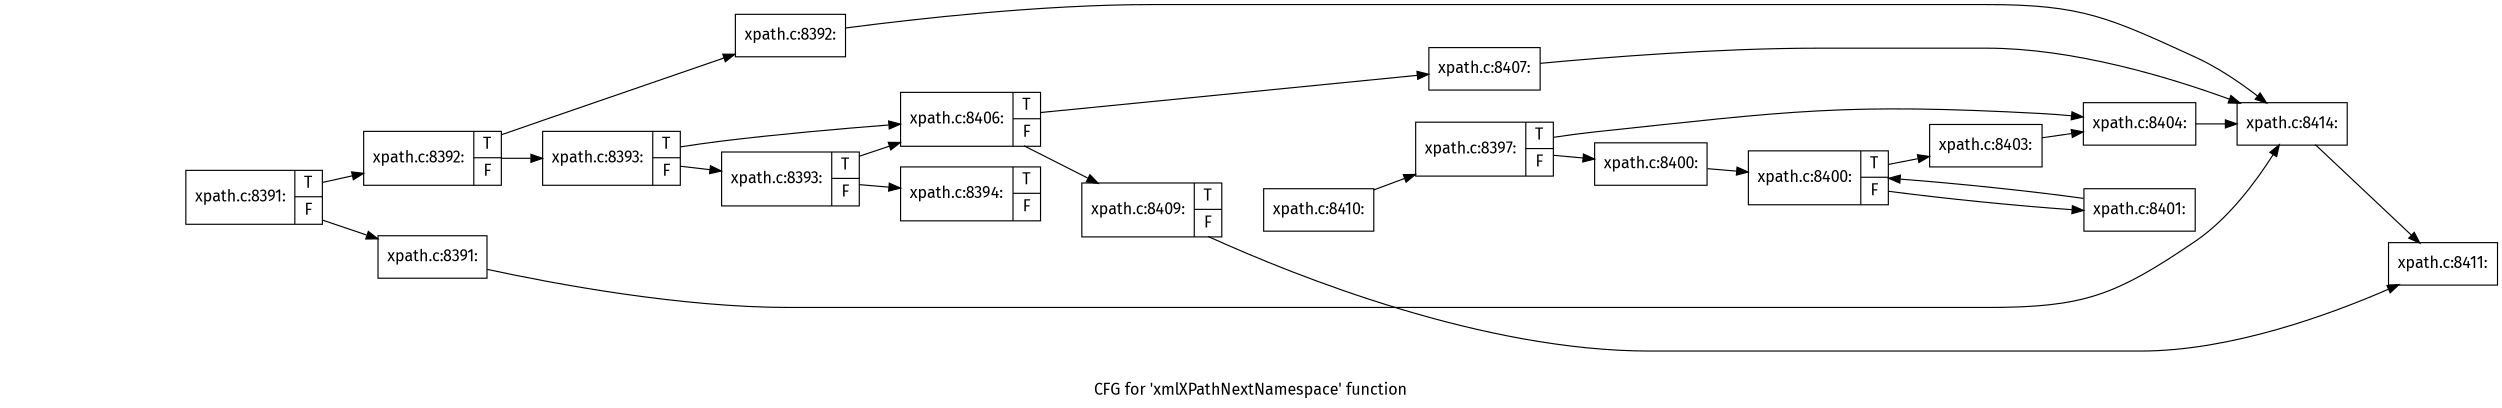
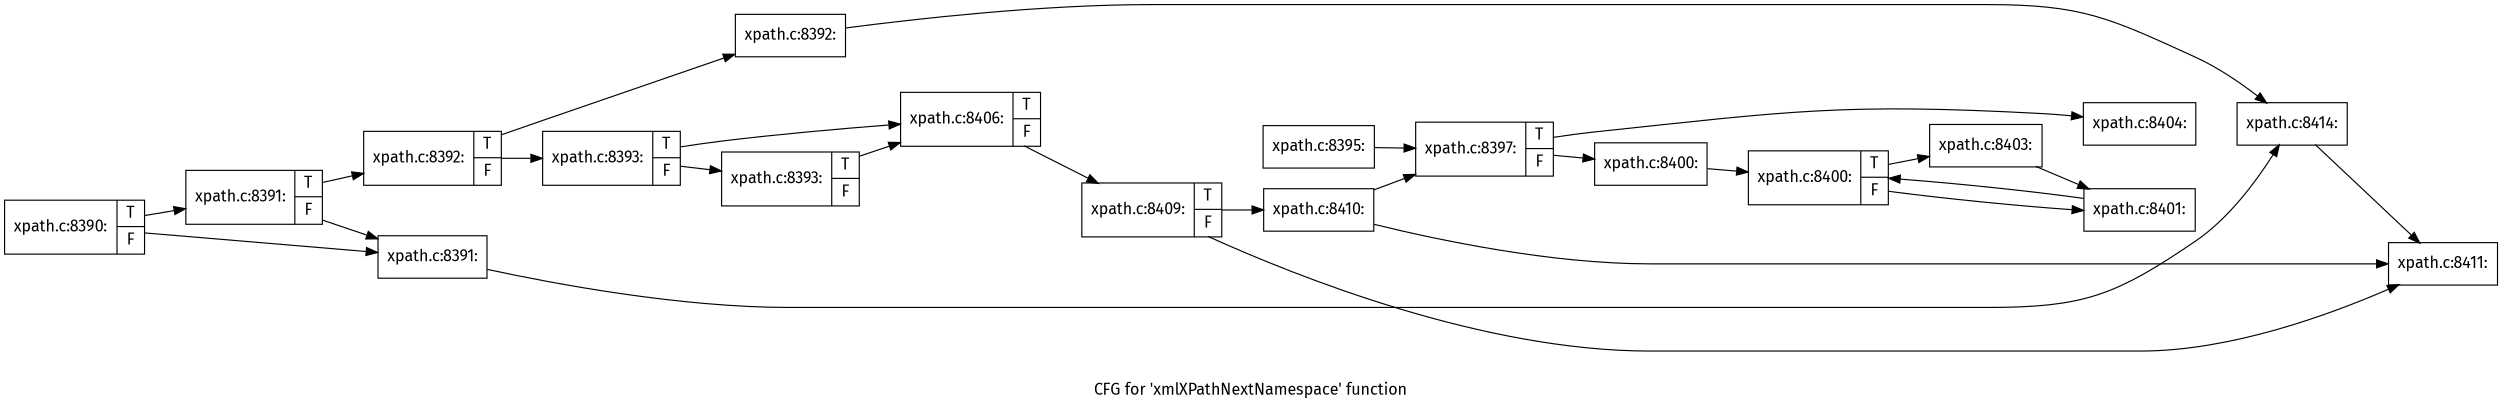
(1485, 69) -> none
(2210, 124) -> none
(2057, 136) -> (2057, 175)
none -> (1319, 147)
(971, 194) -> none
none -> (1237, 210)
none -> (75, 227)
none -> (1873, 264)
